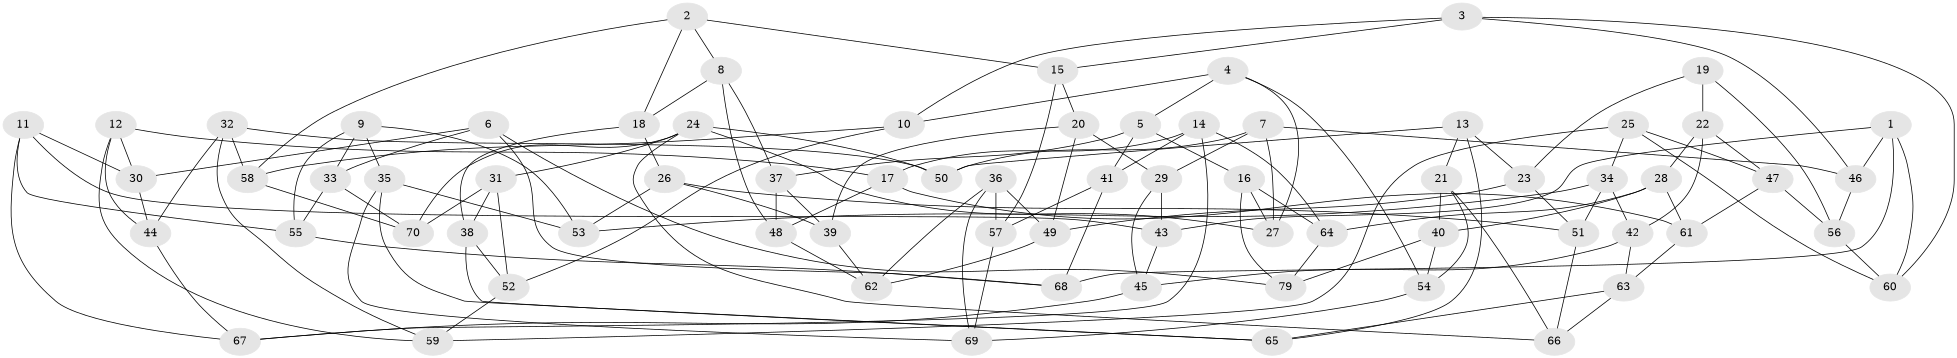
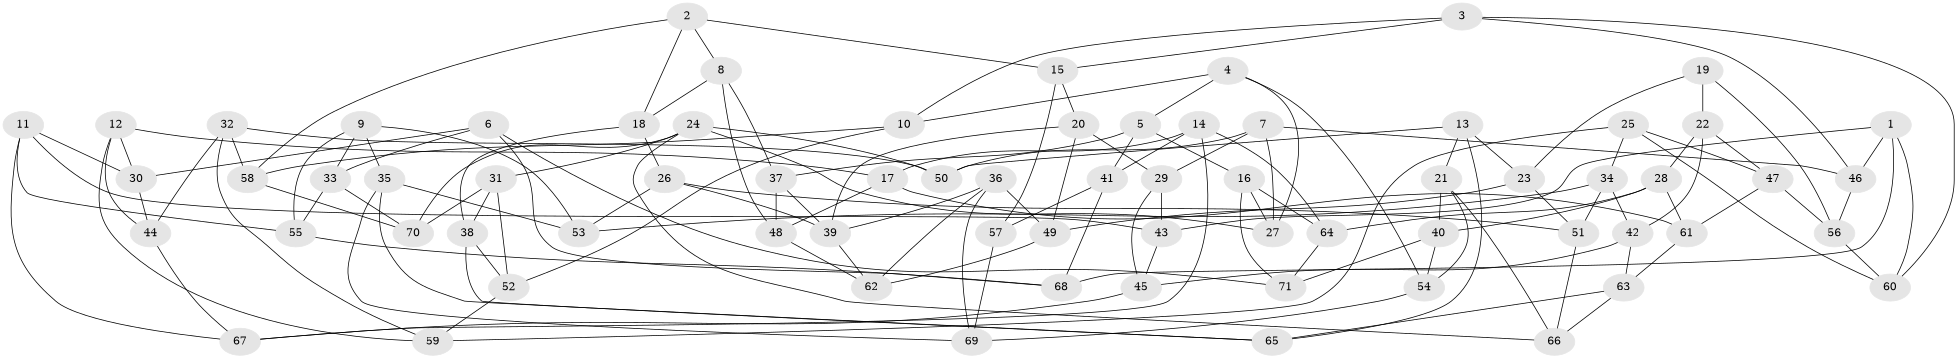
(996, 202) -> (915, 210)
(1286, 288) -> (1286, 288)
